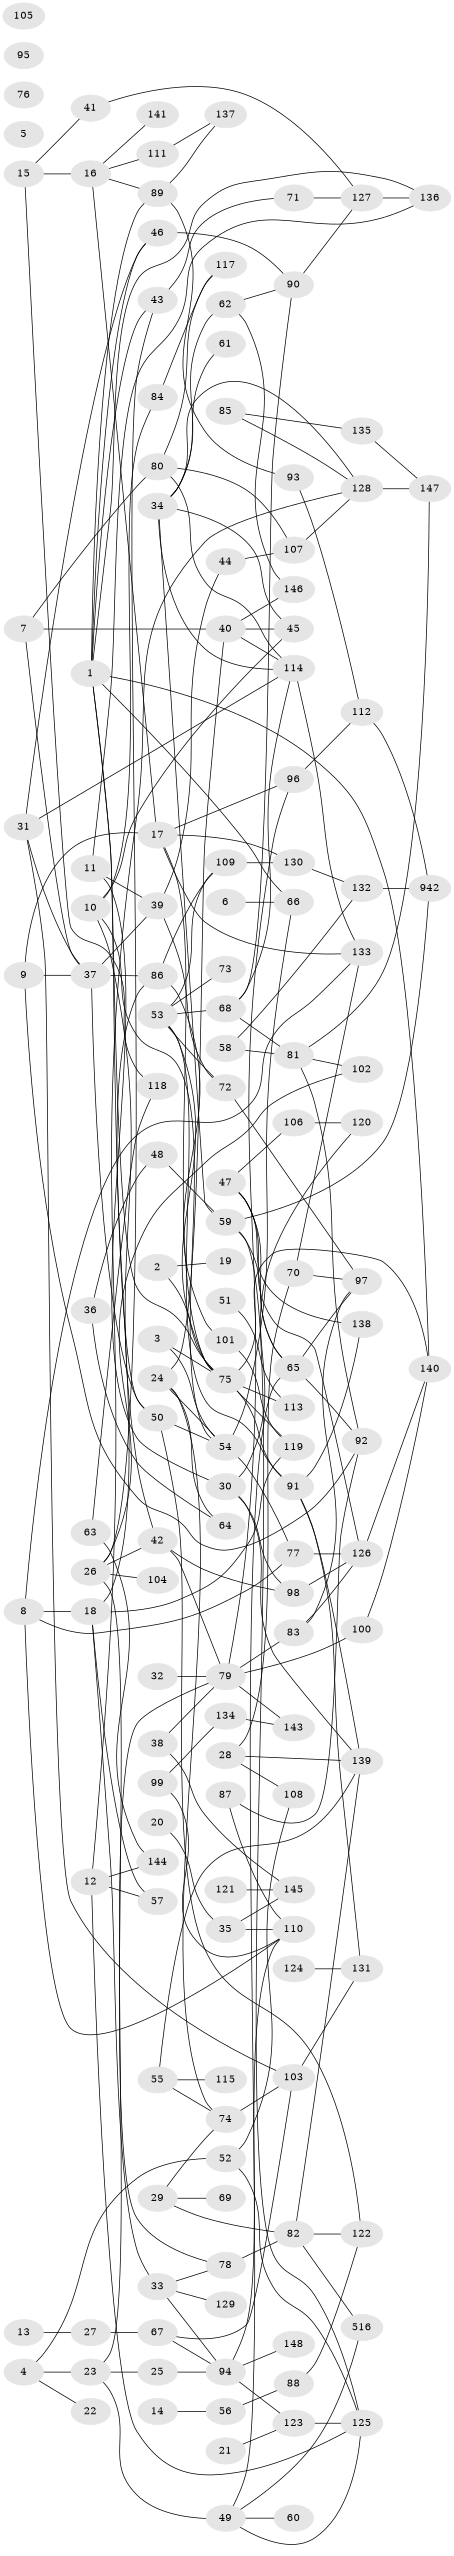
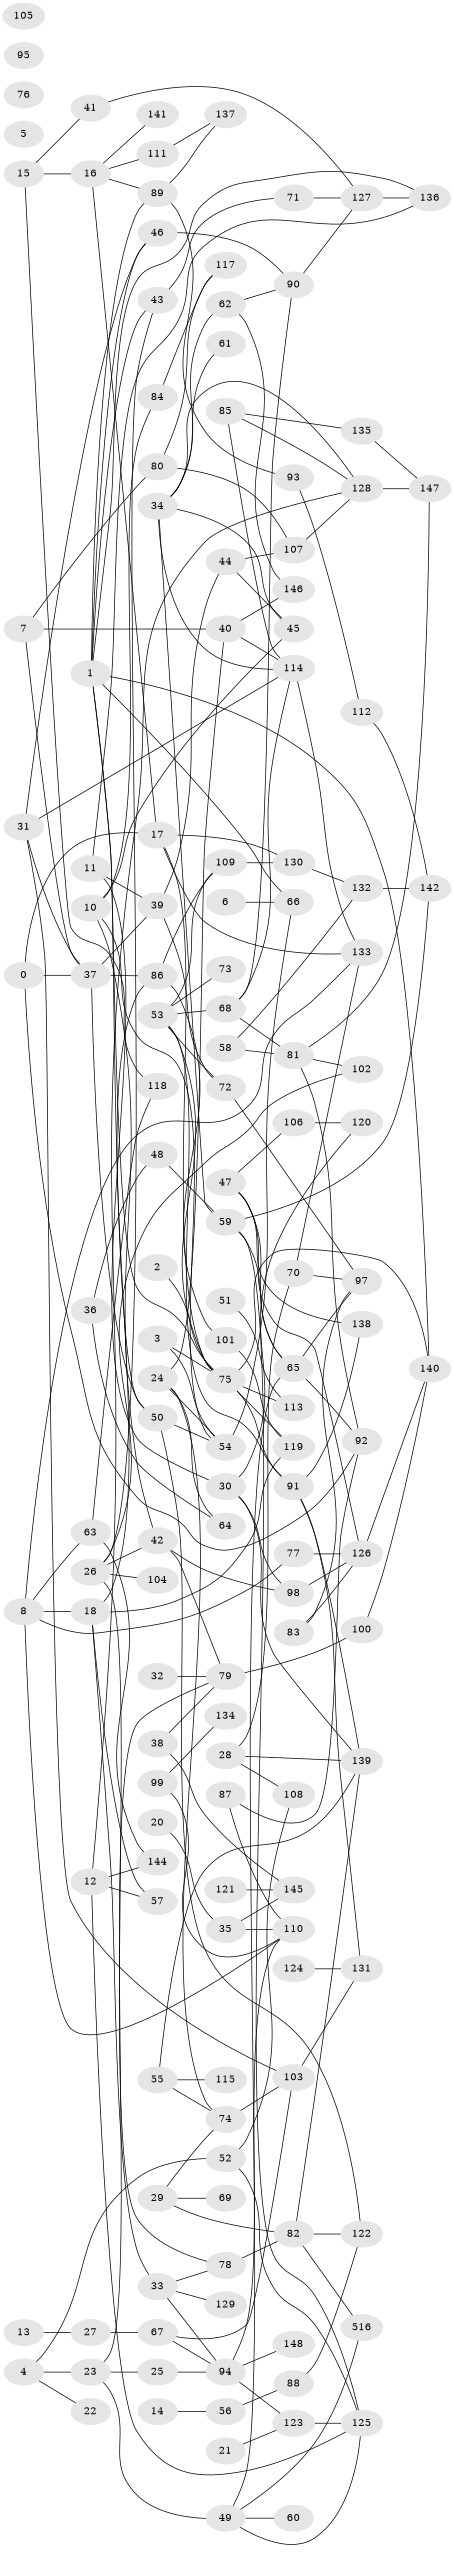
(204, 581) -> (248, 537)
(255, 629) -> (253, 589)
(294, 780) -> none
(430, 888) -> (430, 888)
(24, 975) -> (24, 975)
(226, 1262) -> none
(273, 1510) -> none
none -> (58, 1568)
(257, 1657) -> none
(294, 1728) -> none
